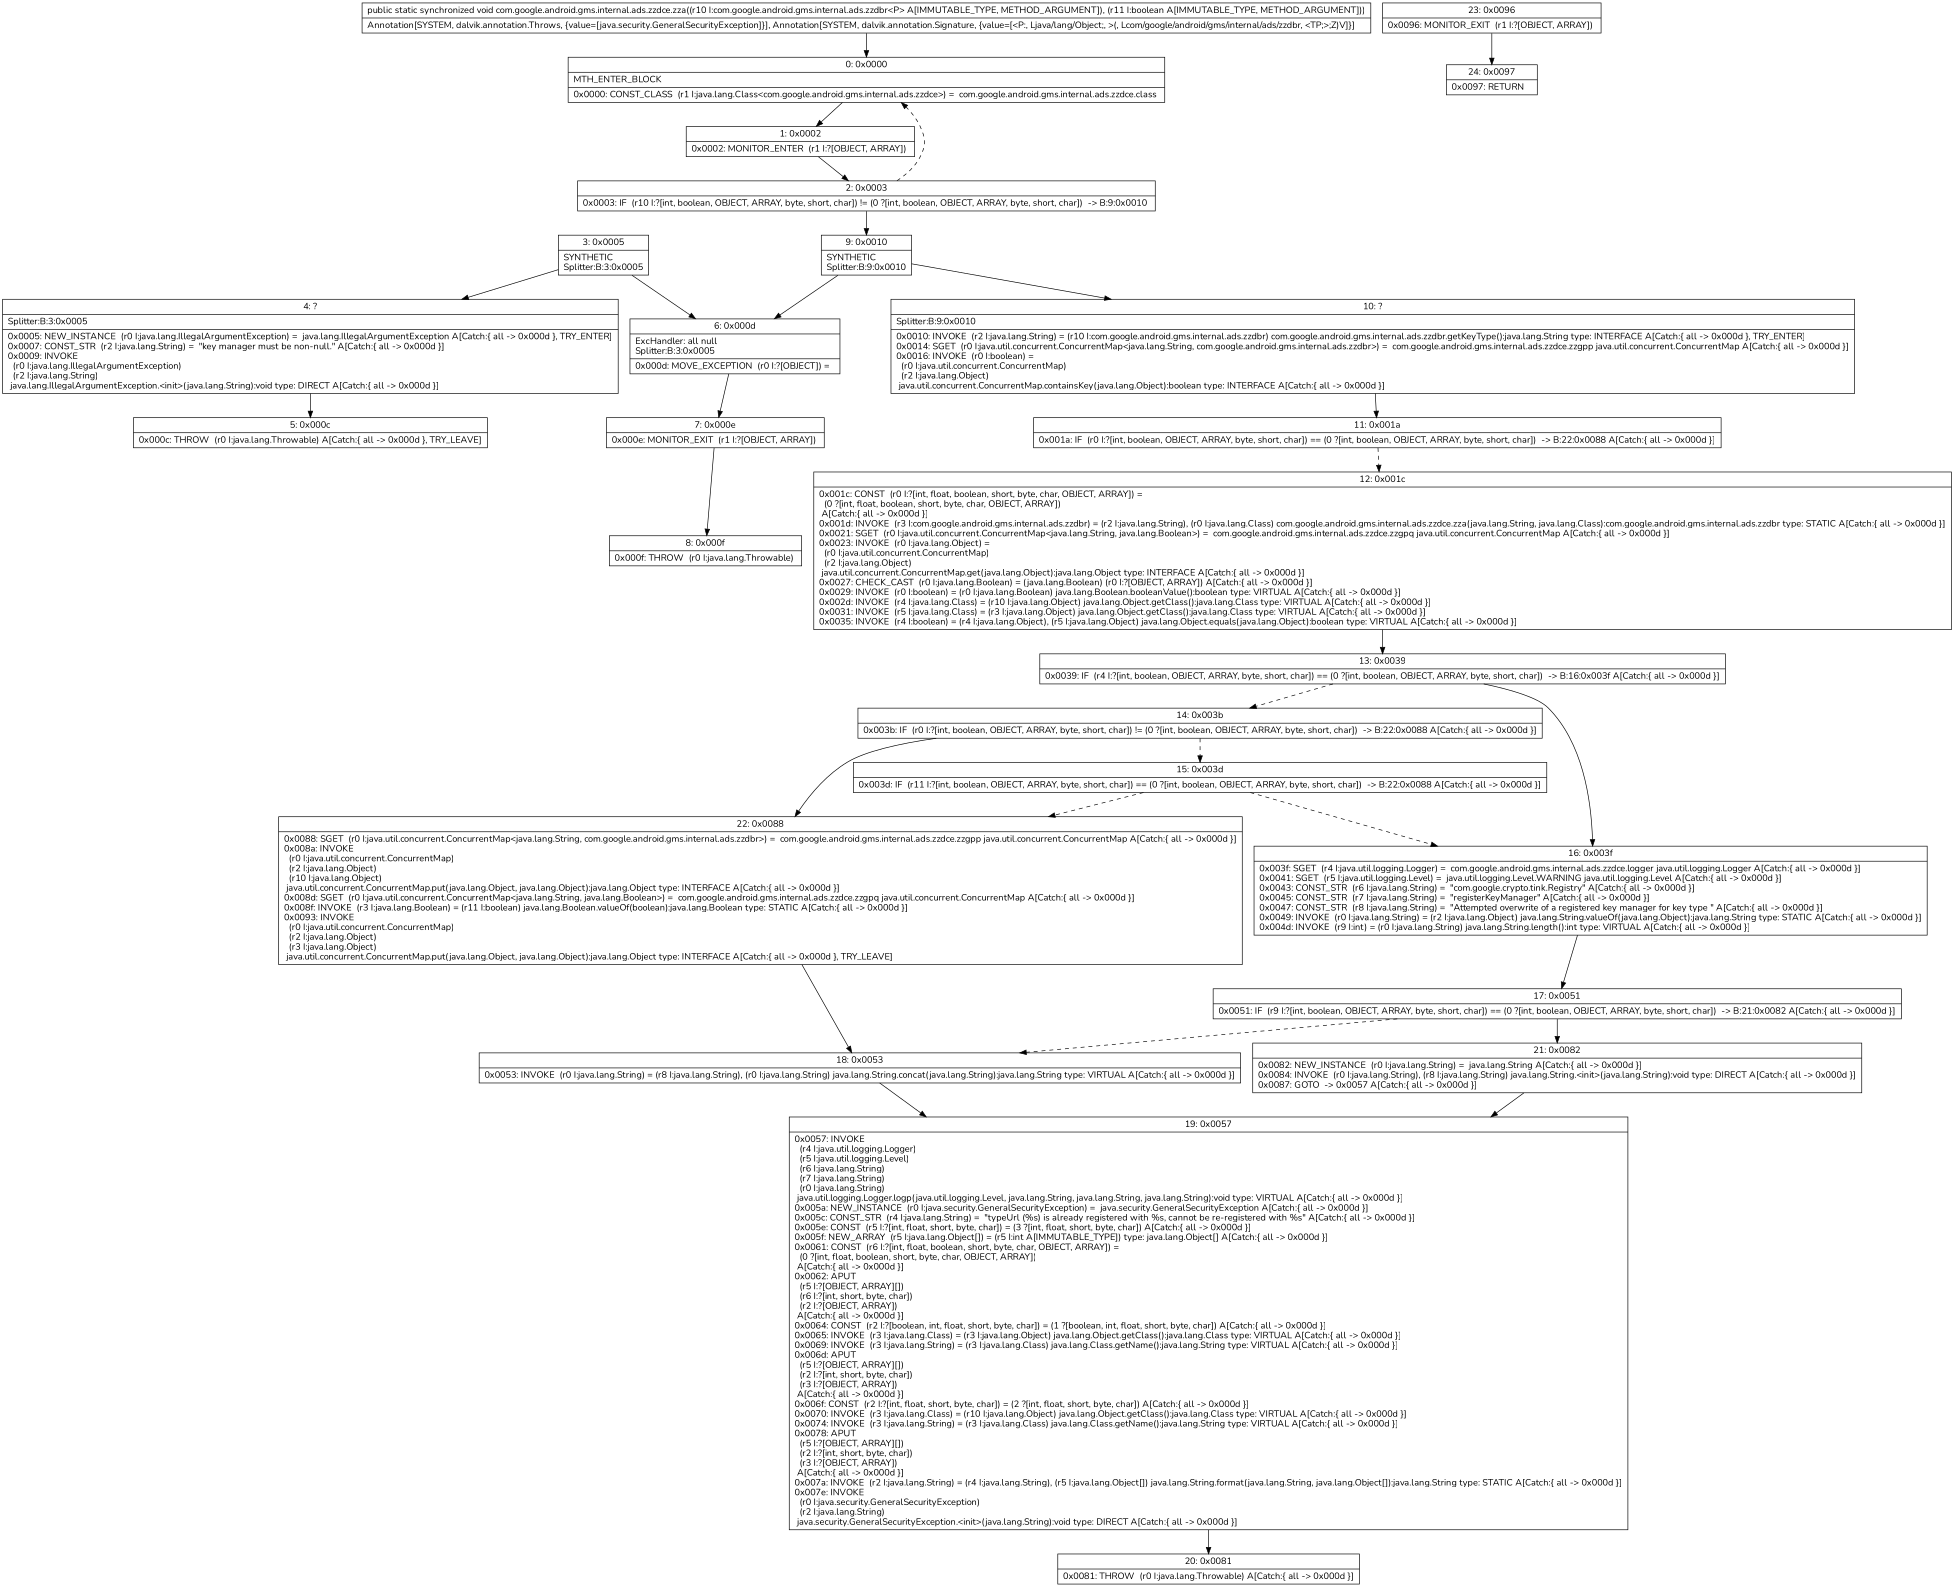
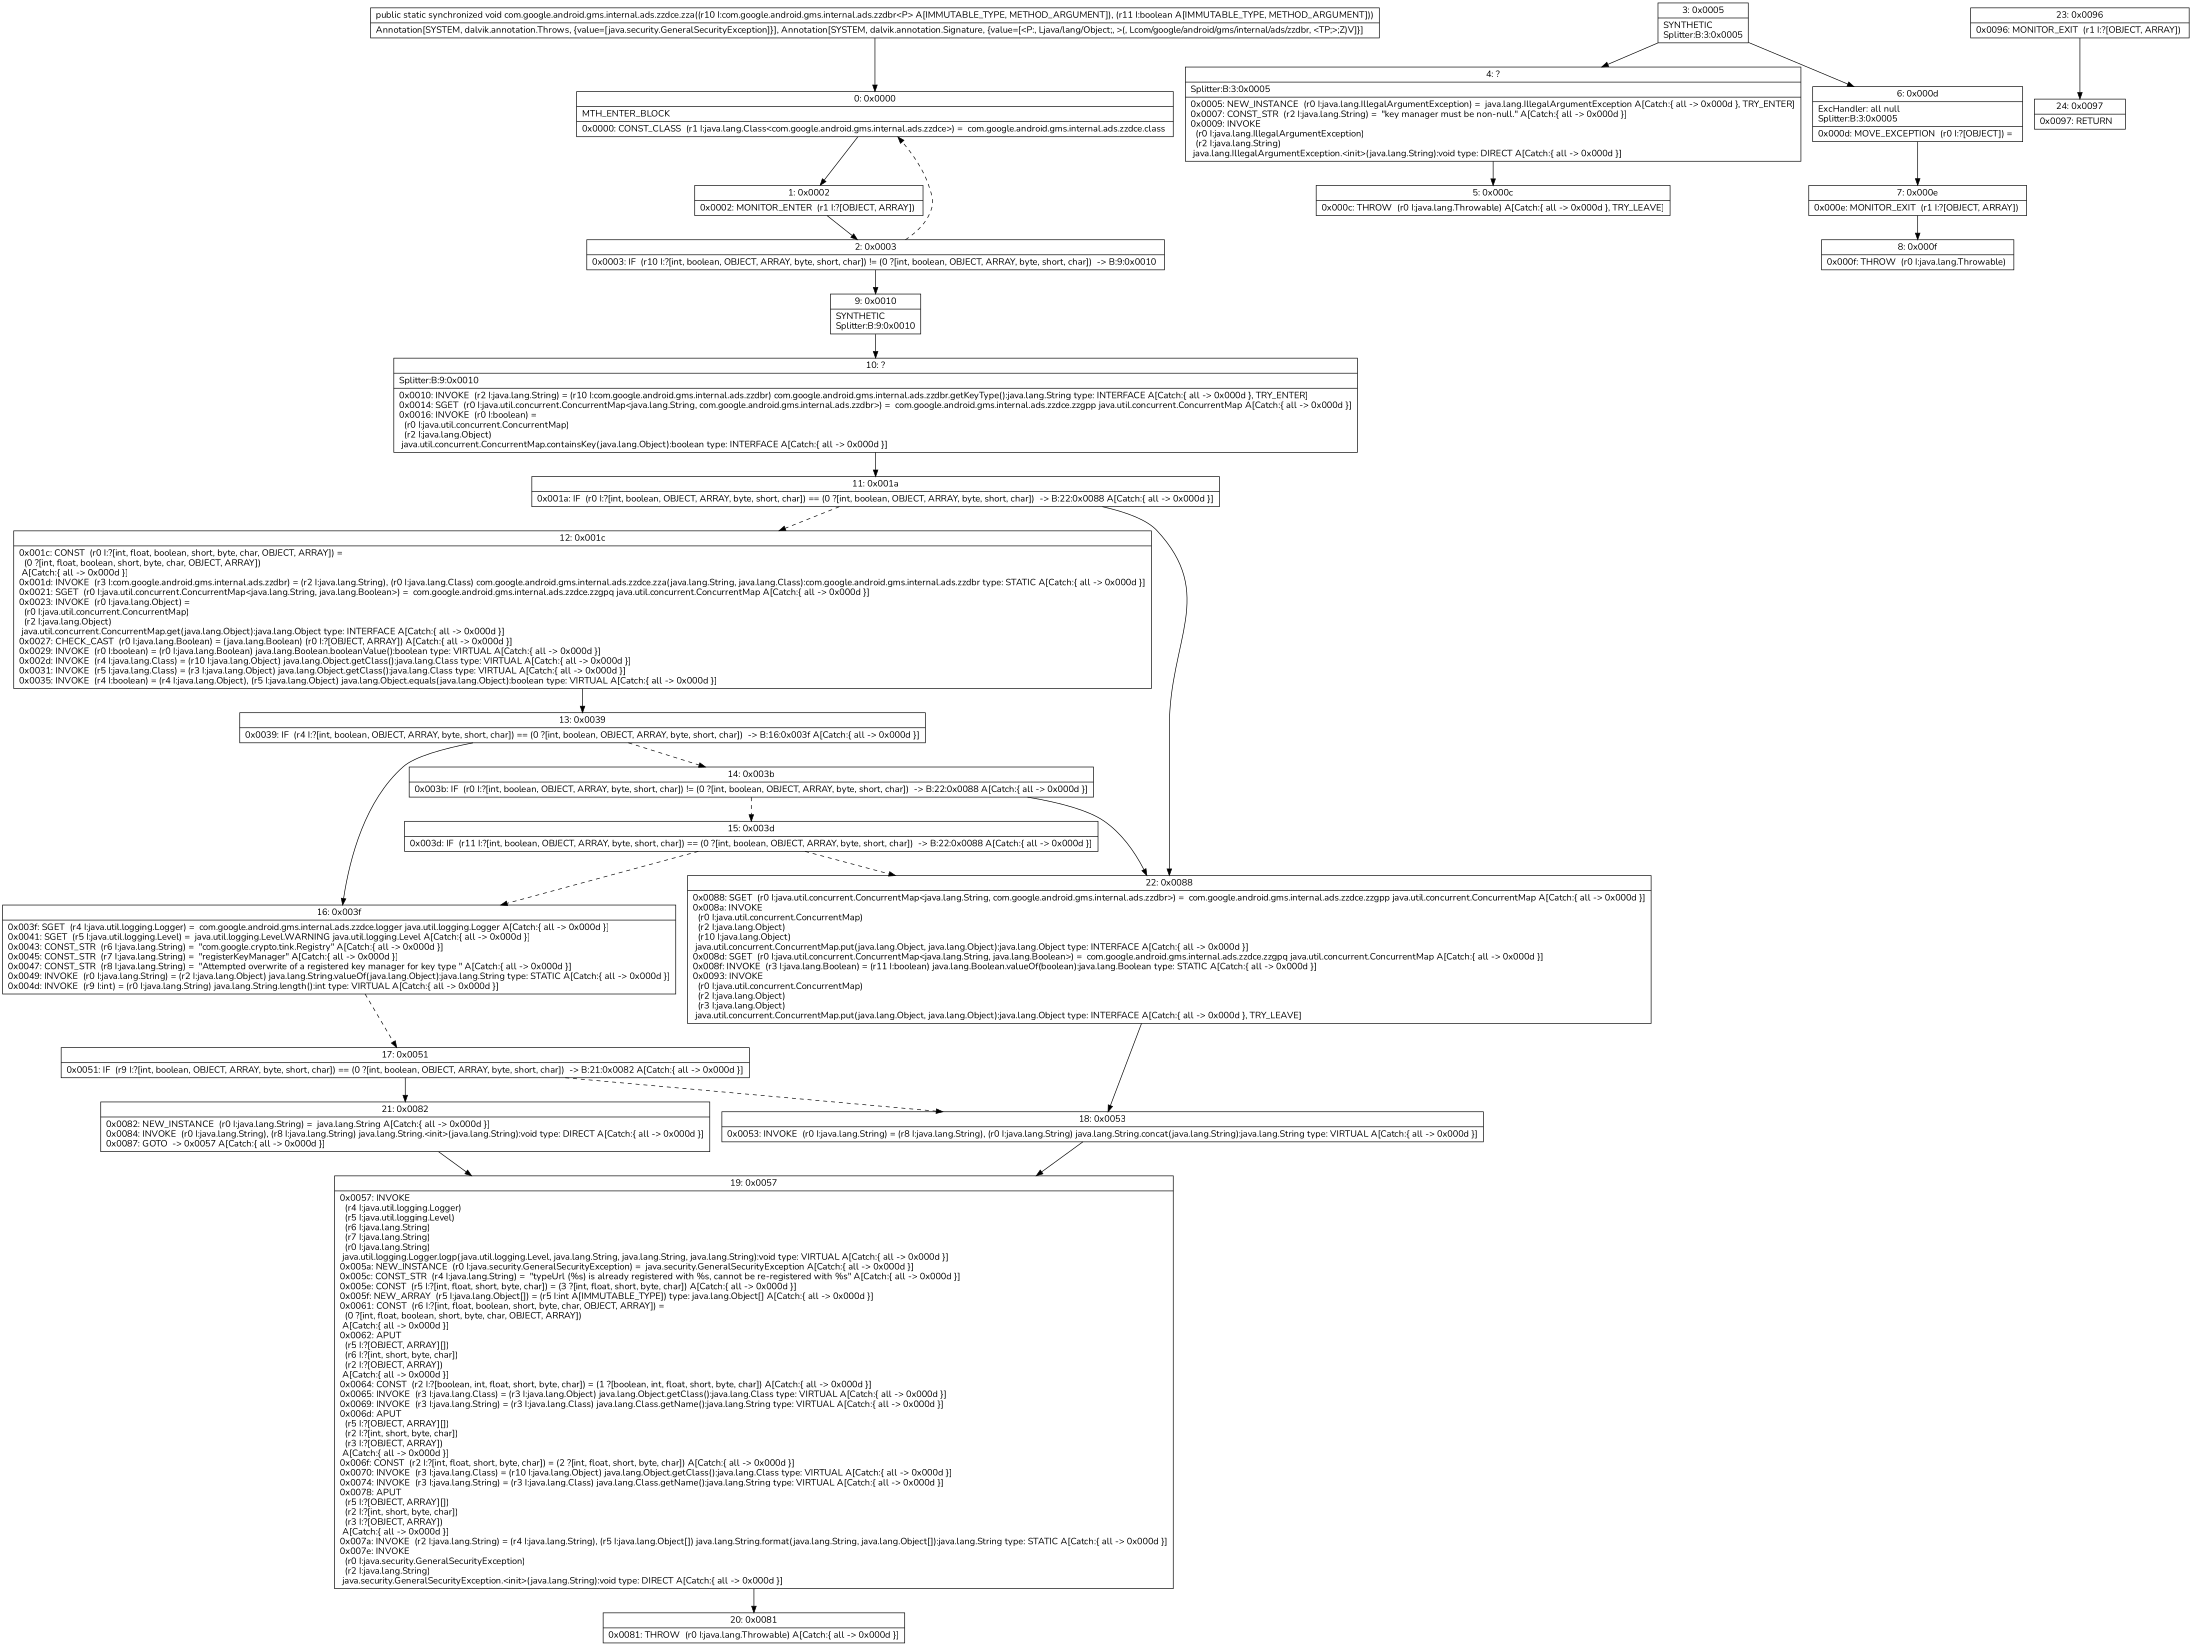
(809, 295) -> none
none -> (1176, 665)
(1570, 959) -> (379, 1018)
